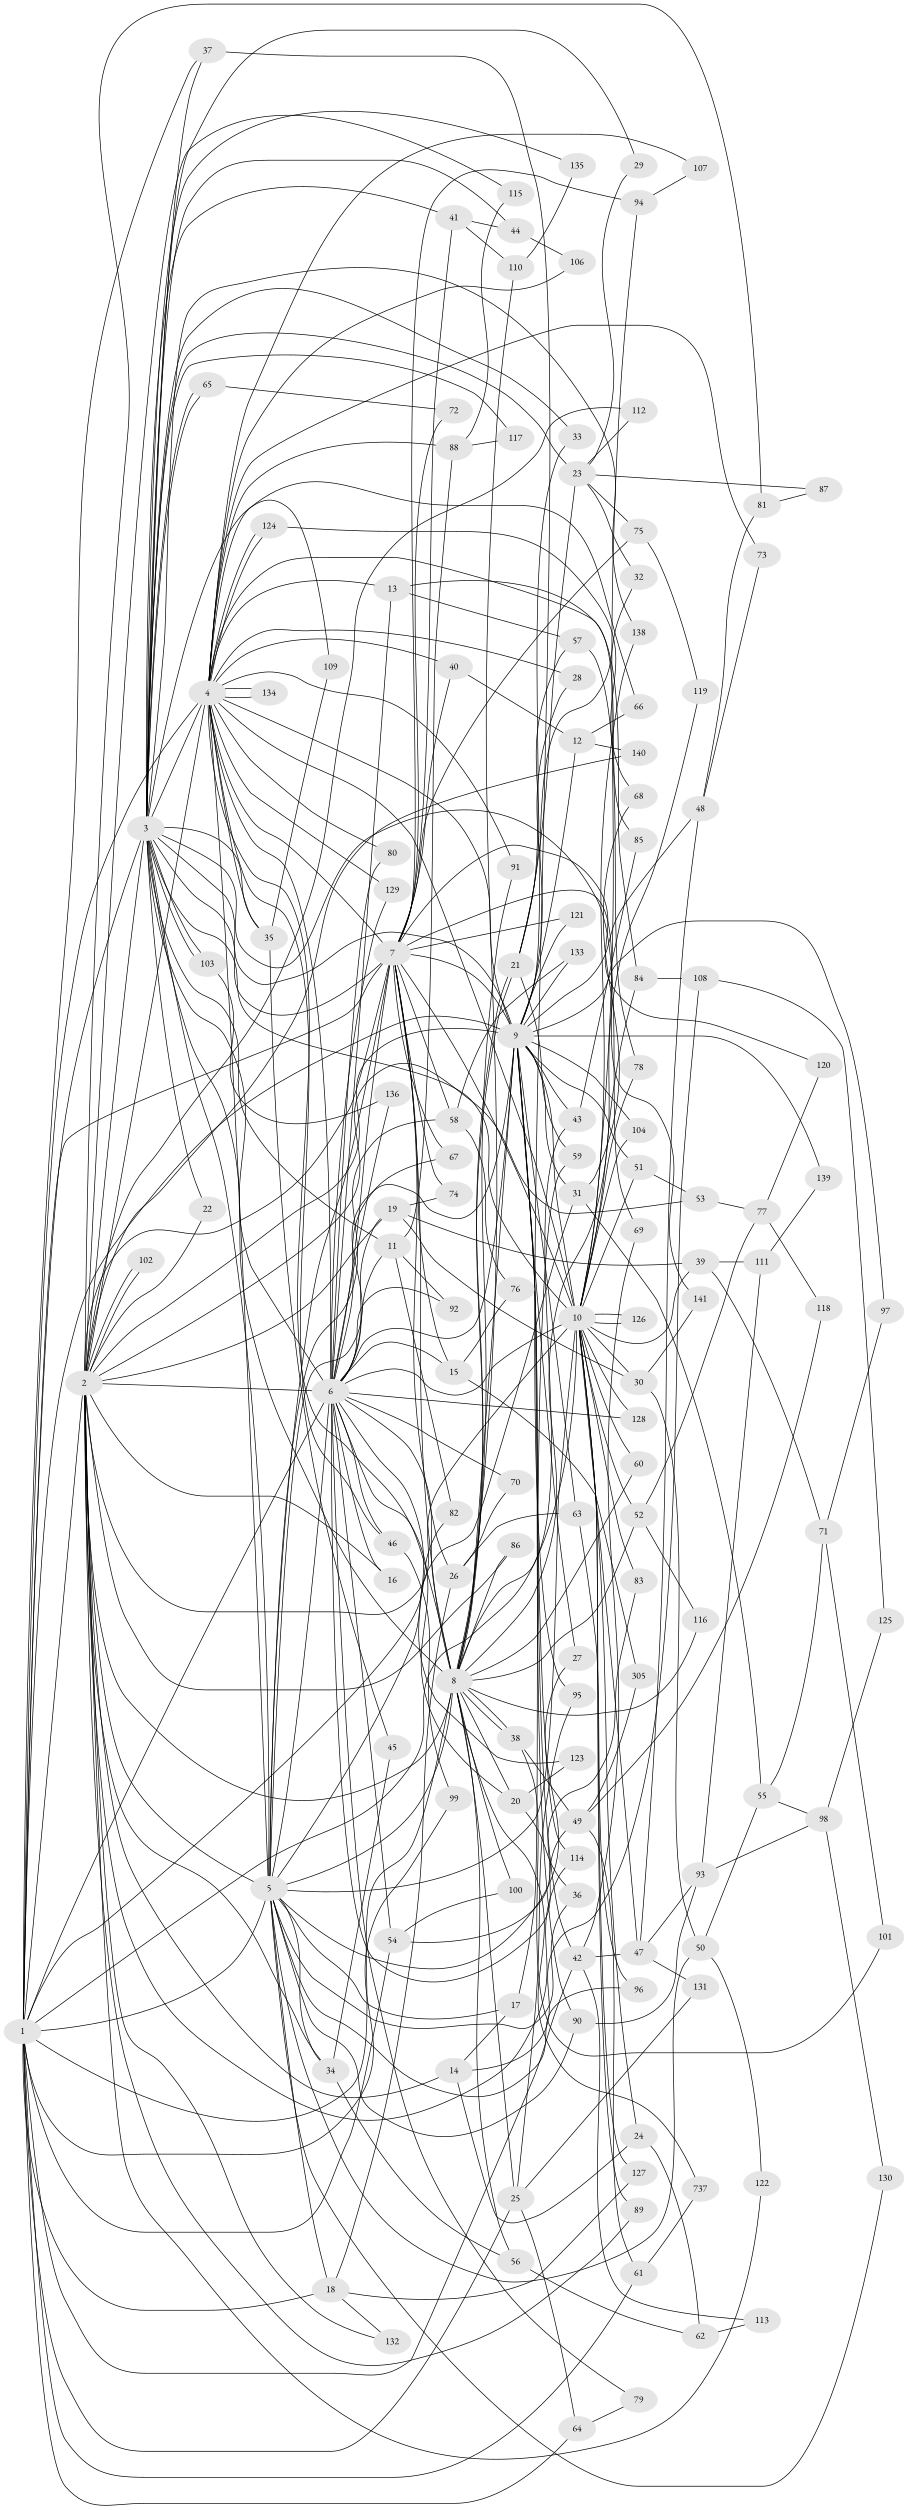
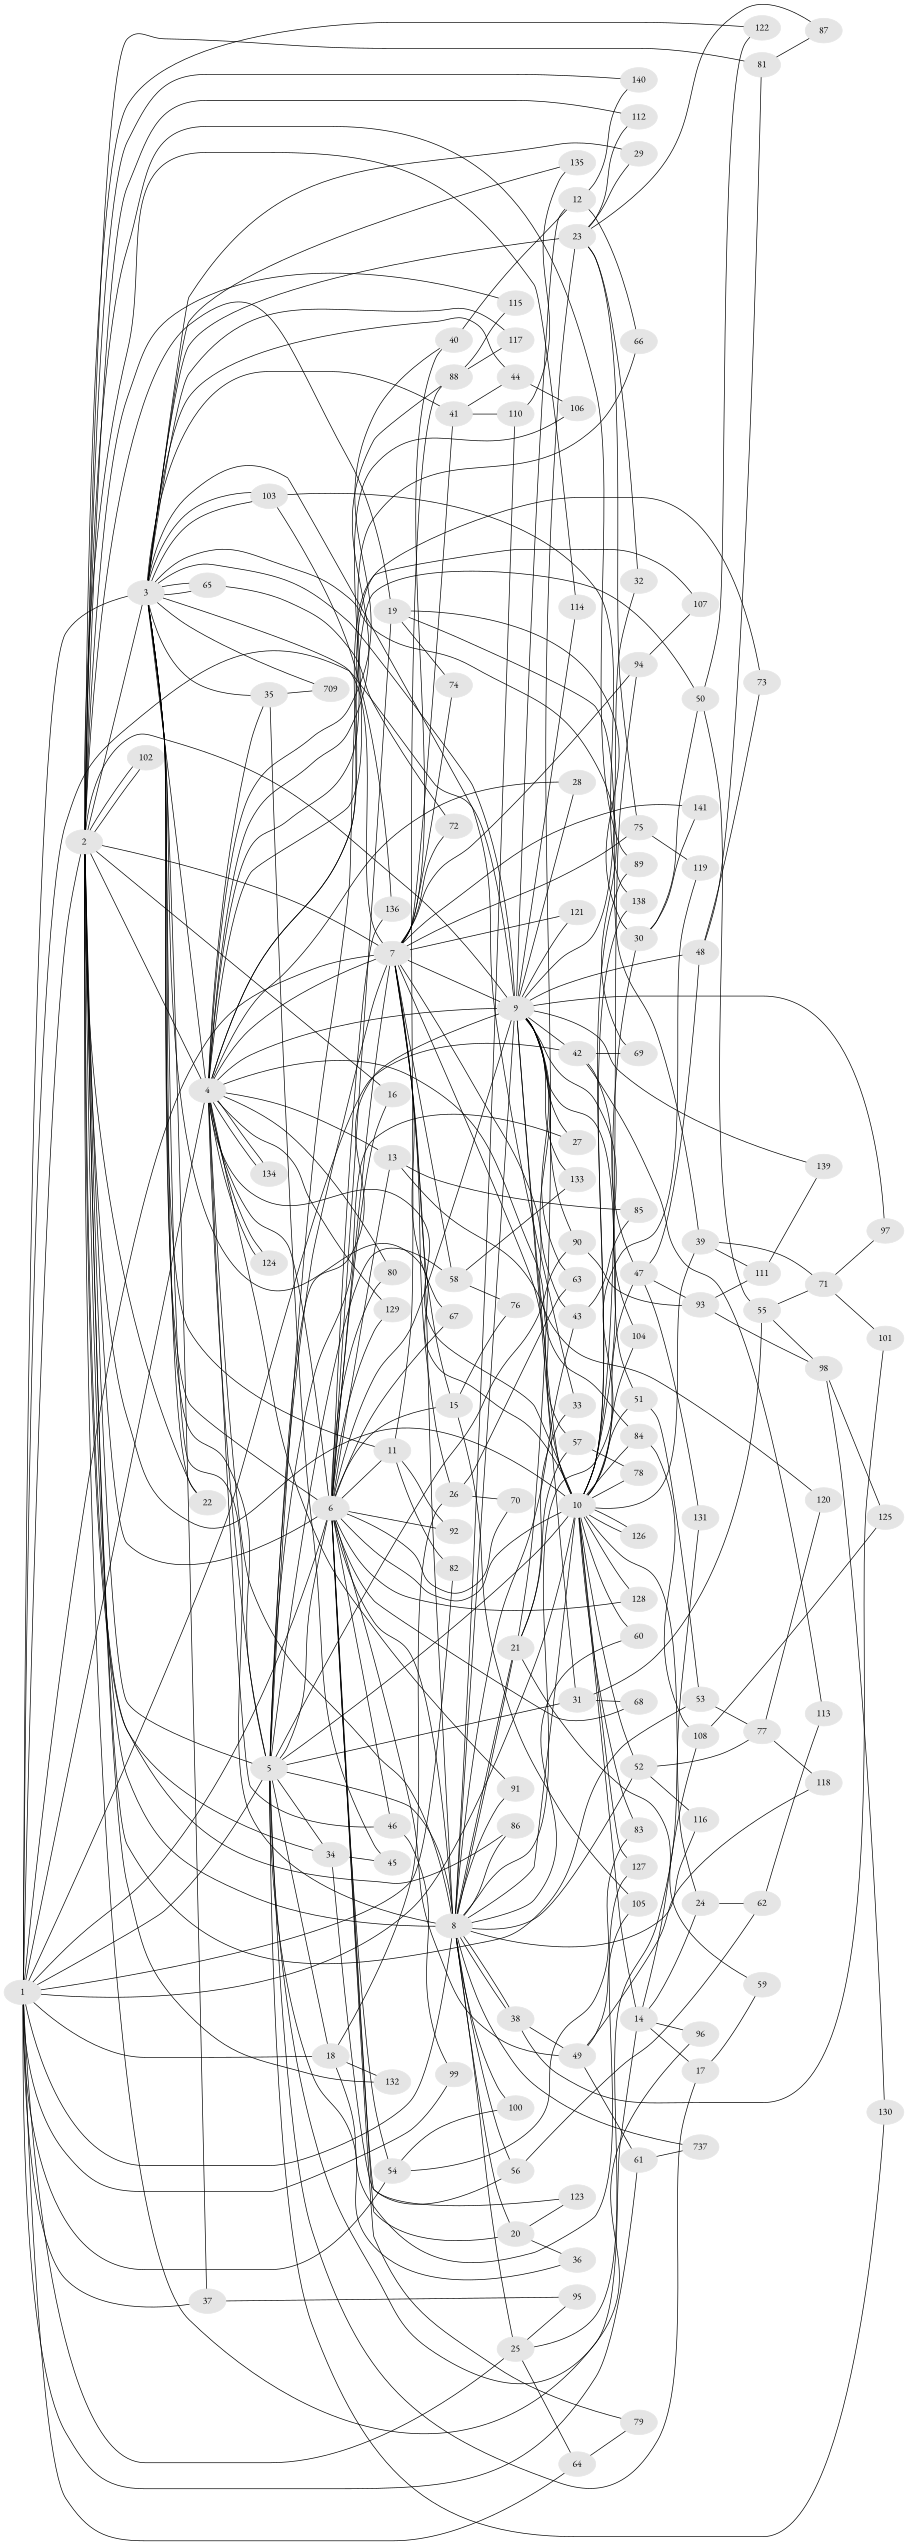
(268, 278) -> (587, 580)
(536, 545) -> (455, 1655)
(331, 667) -> (331, 689)
none -> (557, 1669)
(639, 1676) -> (639, 1904)
(599, 1755) -> (673, 2027)
none -> (611, 1836)
